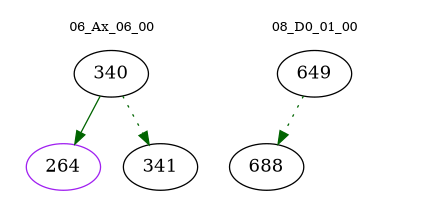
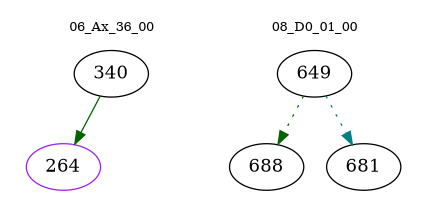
(112, 28) -> (112, 28)
(161, 167) -> none
none -> (364, 167)
